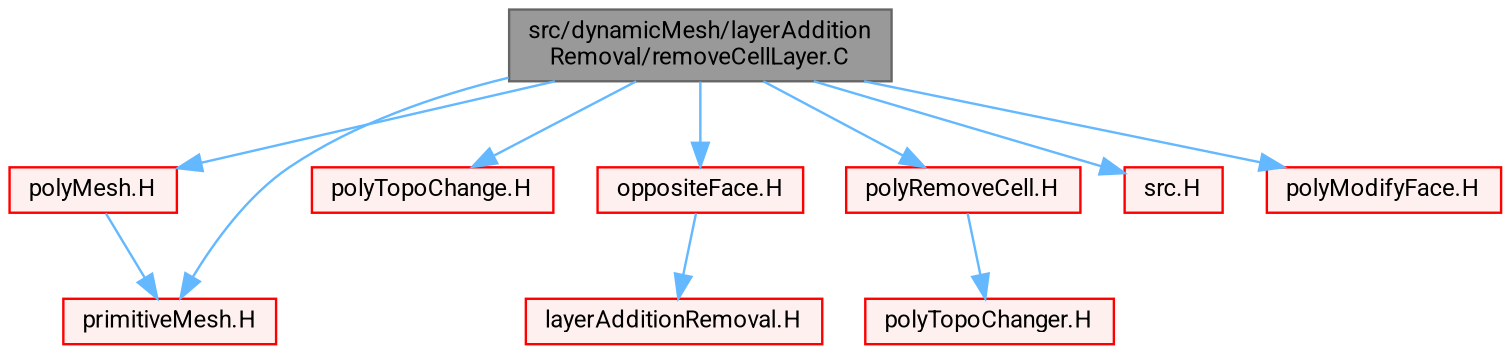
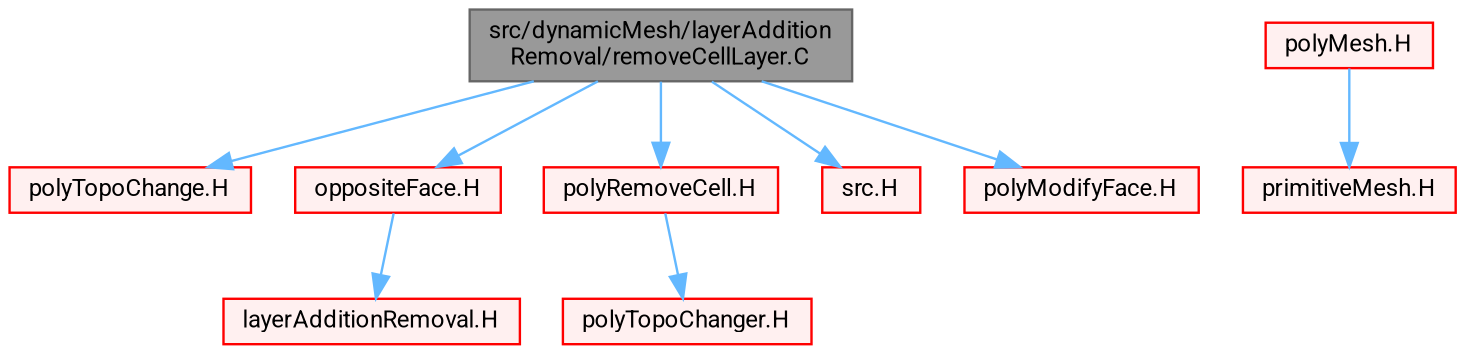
(307, 138) -> none
(312, 153) -> none
